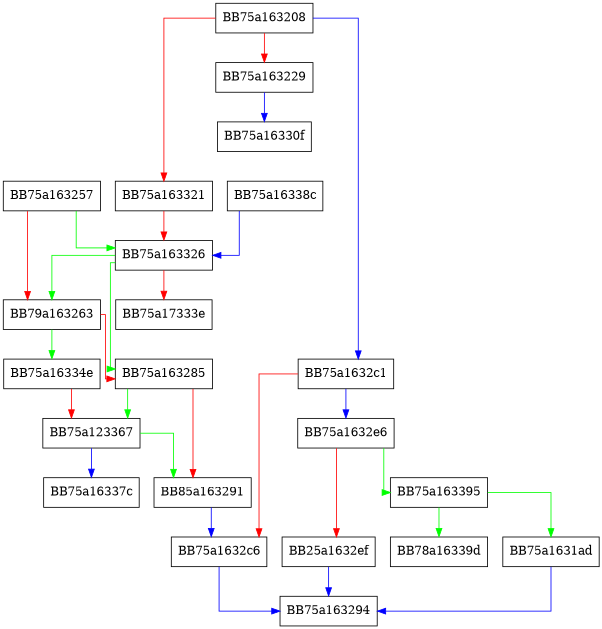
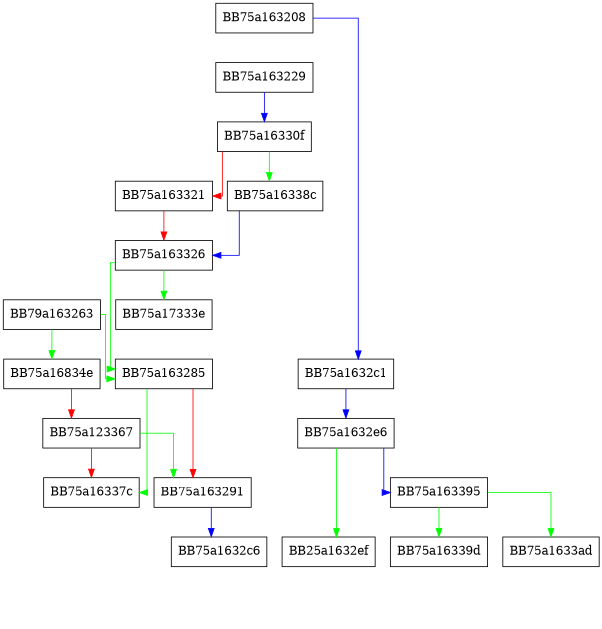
(264, 44) -> none
(164, 70) -> (222, 175)
none -> (269, 162)
(52, 196) -> none
(65, 255) -> none
(164, 281) -> (164, 281)
(105, 345) -> (105, 345)
(52, 374) -> (52, 374)
(128, 399) -> (147, 441)
(259, 432) -> none
(91, 459) -> (91, 459)
(384, 471) -> (384, 471)
(336, 488) -> (336, 488)
(203, 493) -> (203, 493)
(439, 552) -> (439, 552)
(551, 552) -> (551, 552)
(329, 611) -> none
